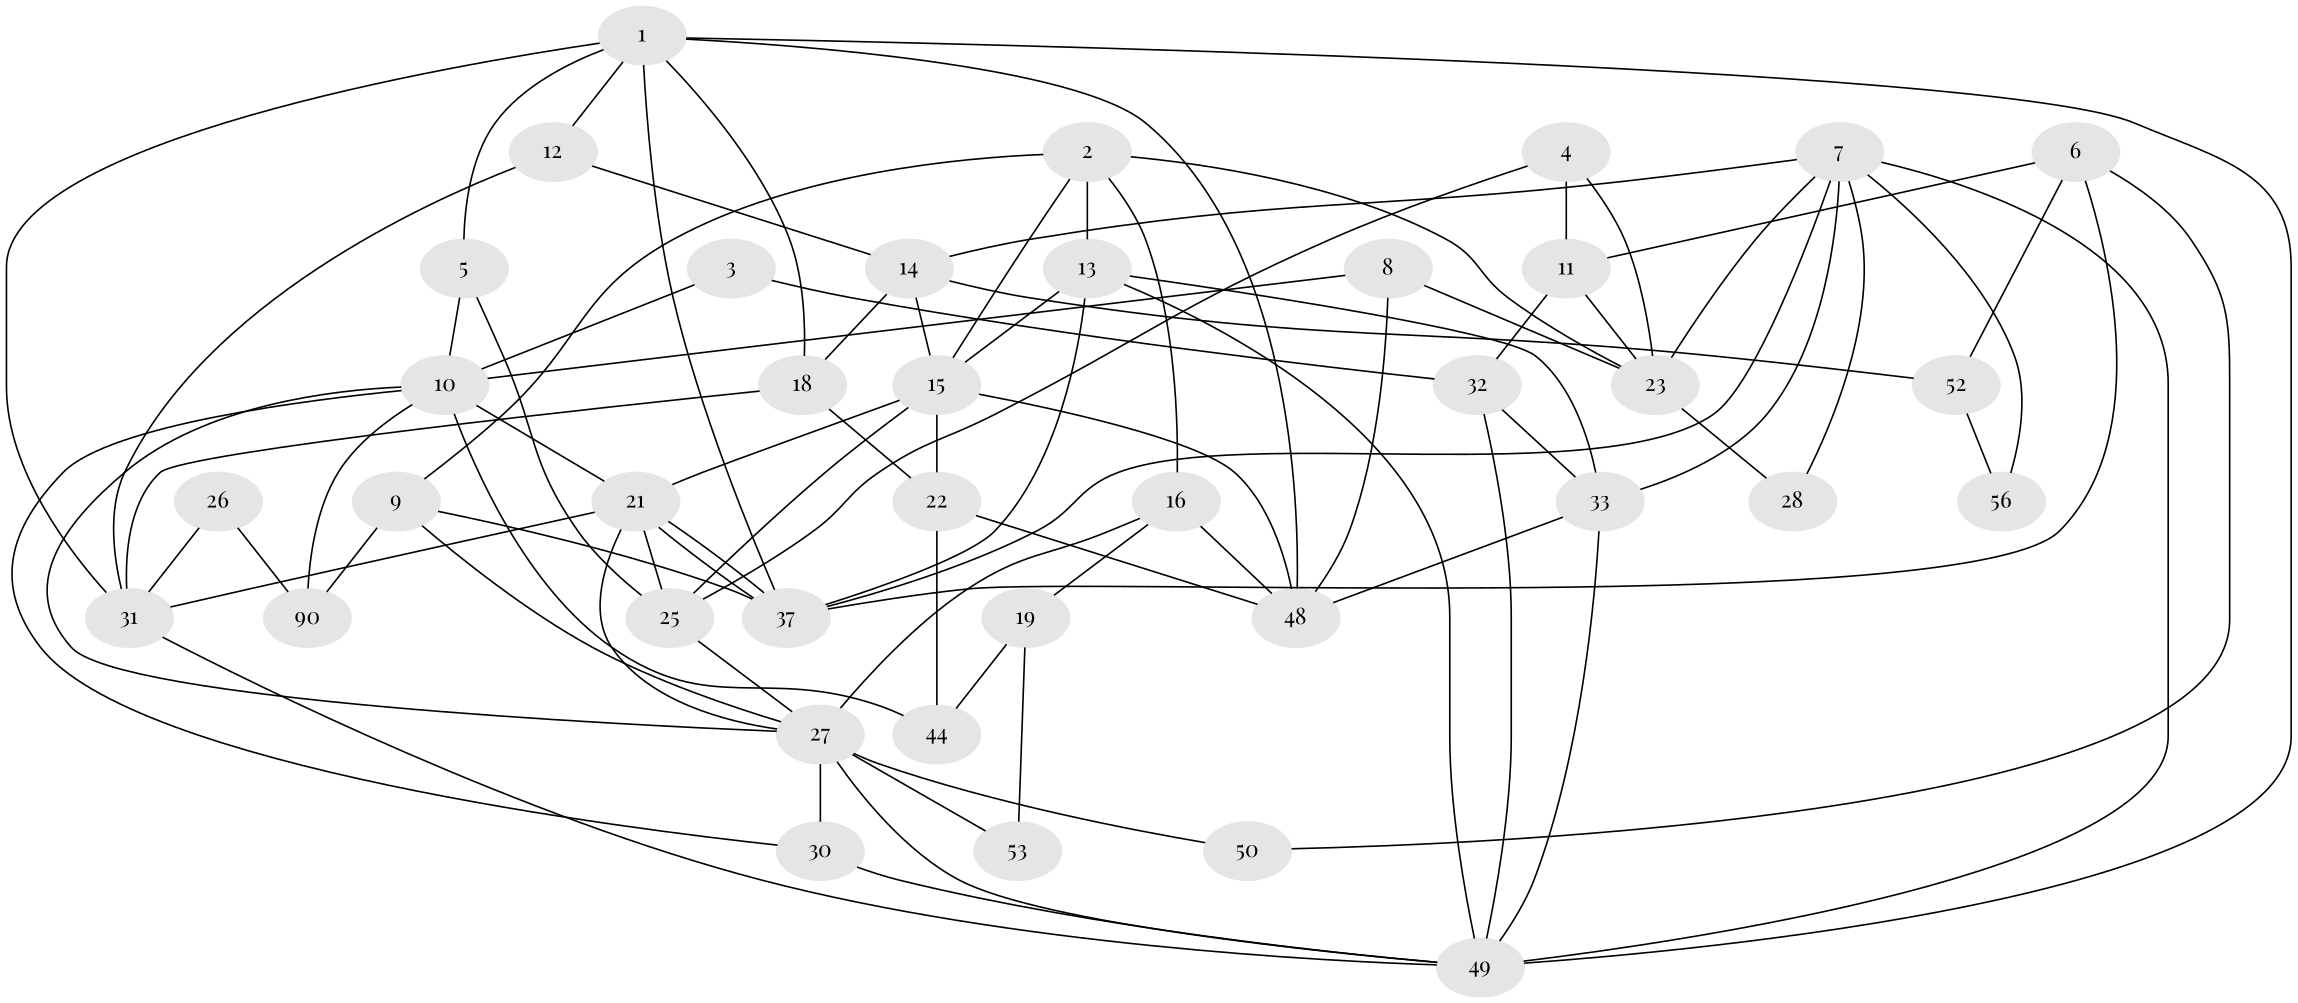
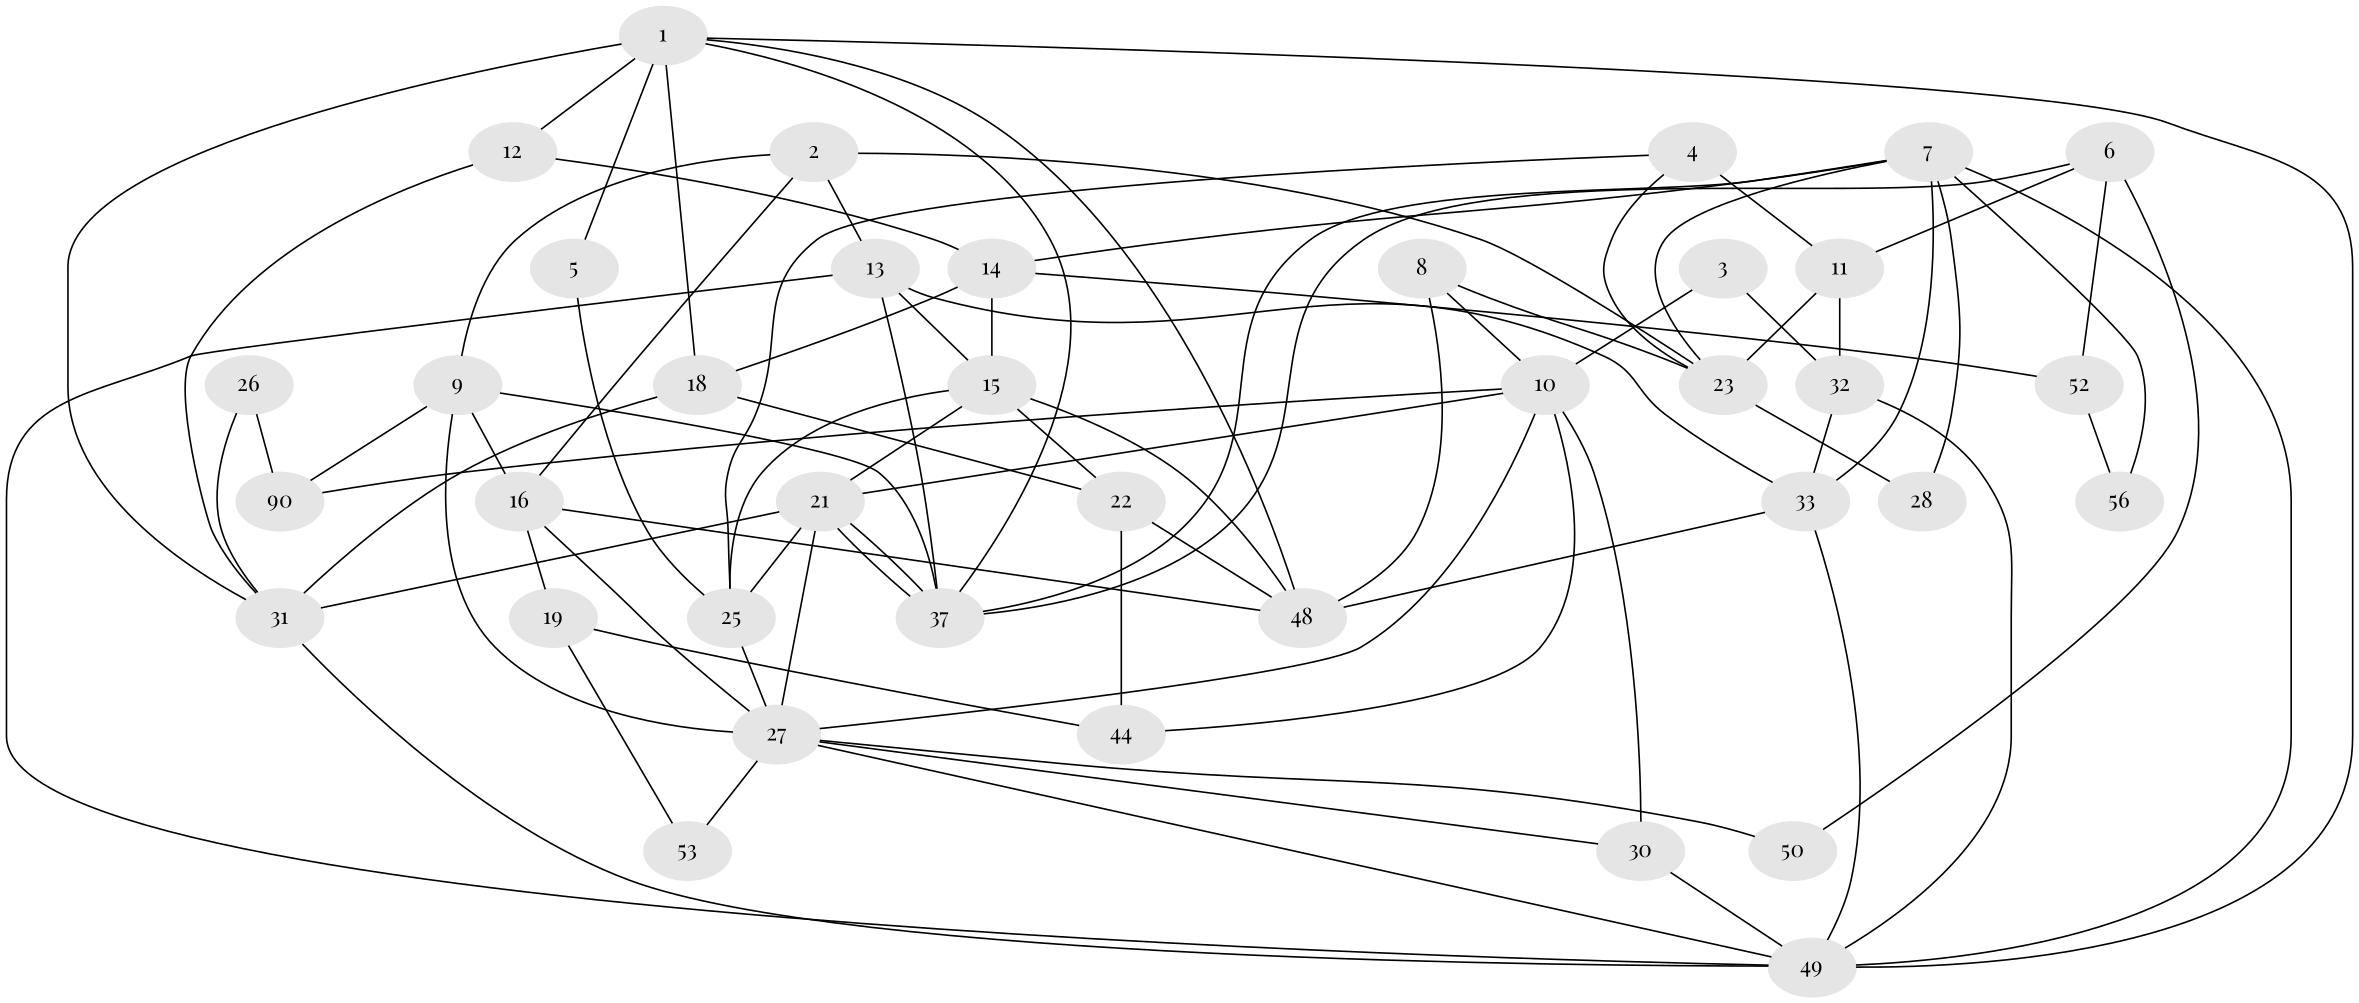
(1011, 268) -> none
(455, 327) -> none
none -> (489, 443)
